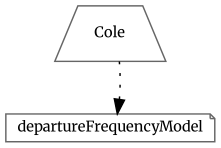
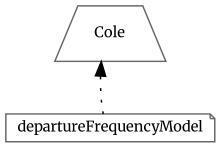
(120, 80) -> (101, 95)
